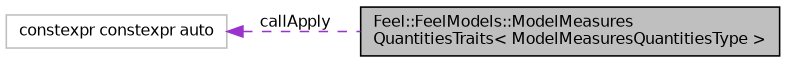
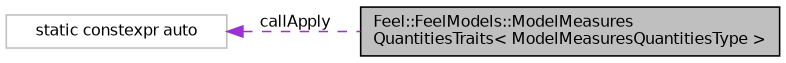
(117, 32) -> (117, 32)
